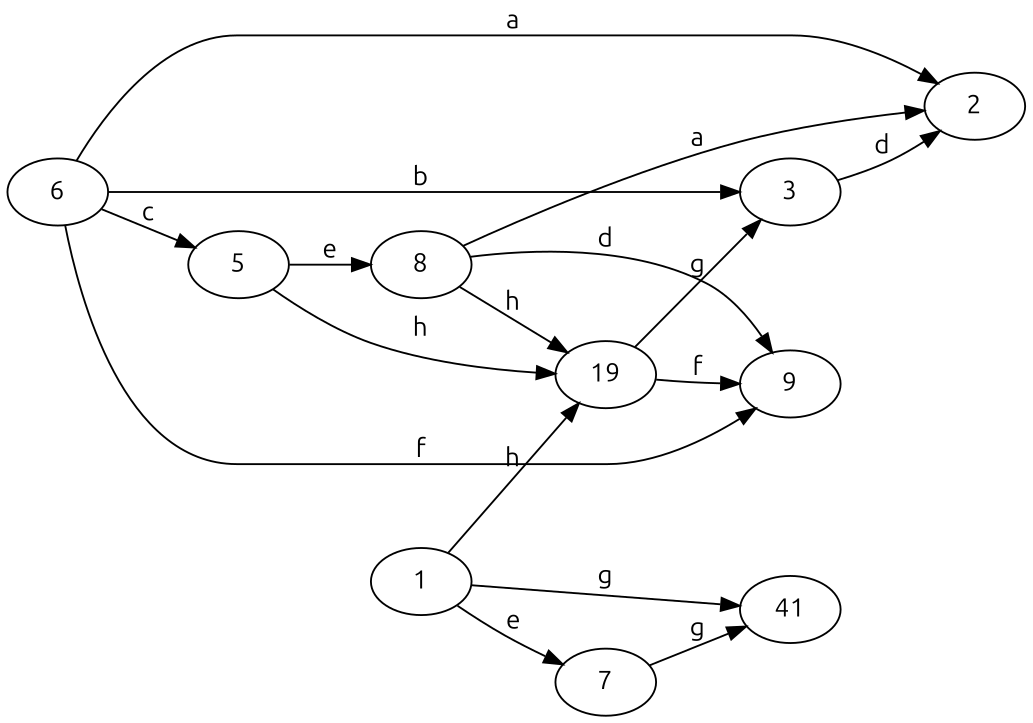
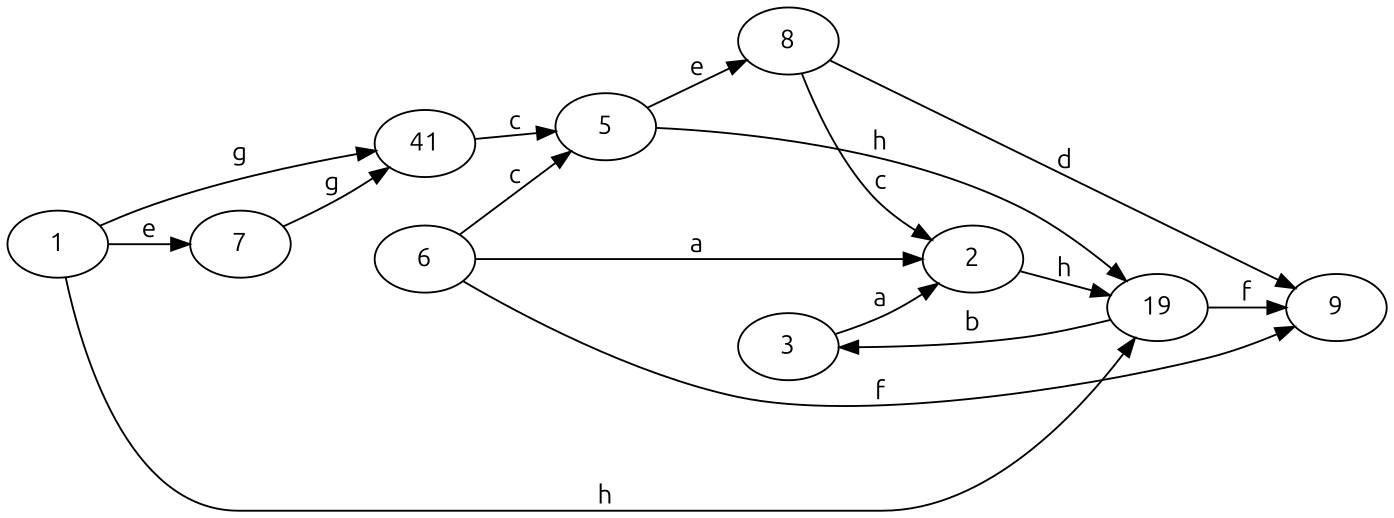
none -> (506, 136)
(698, 139) -> (881, 182)
(883, 146) -> (881, 299)
(415, 192) -> none
(698, 266) -> (973, 323)
(505, 315) -> (1056, 281)
